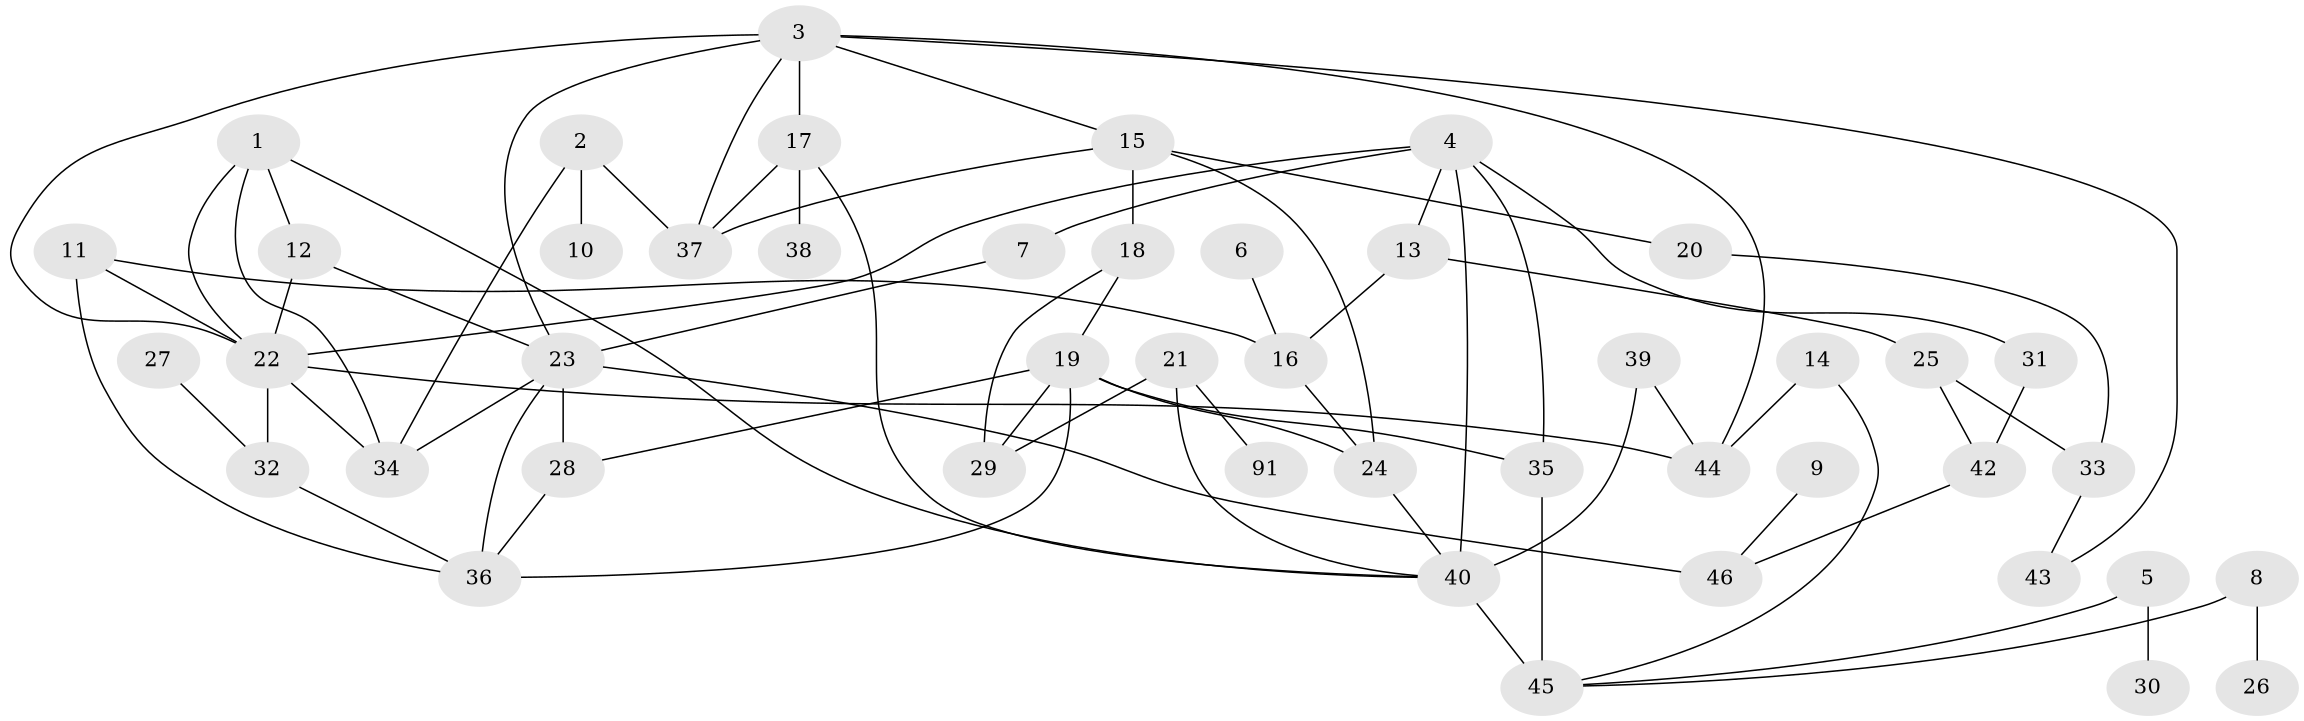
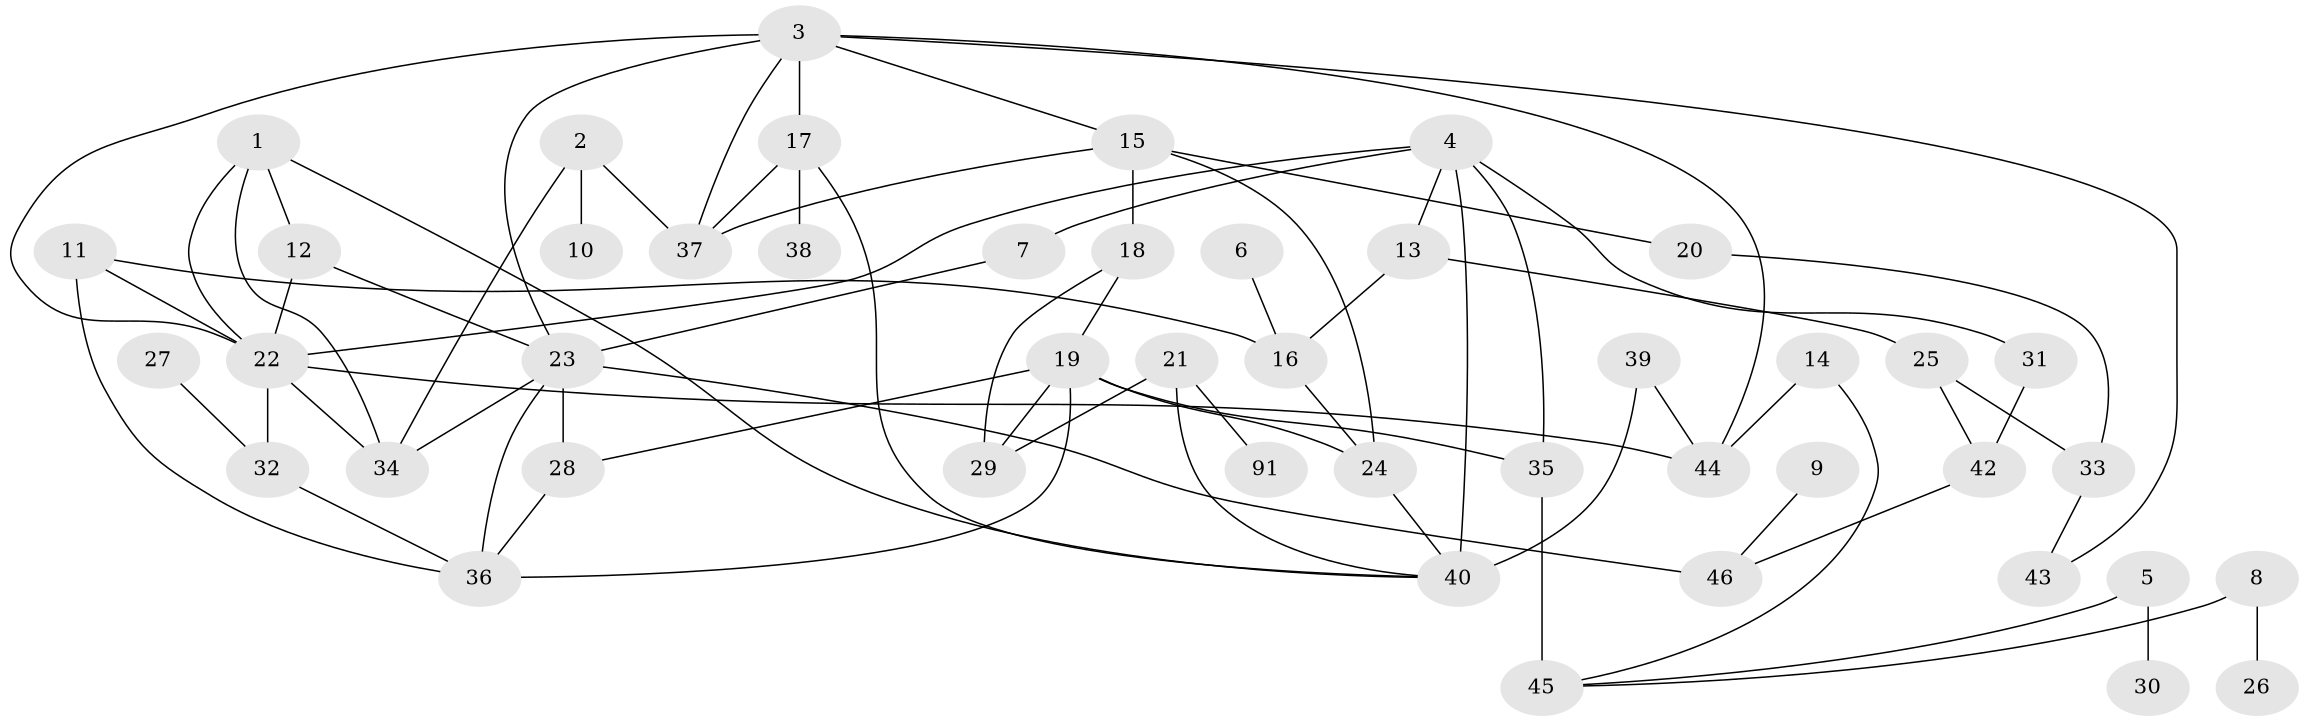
(1500, 633) -> none
